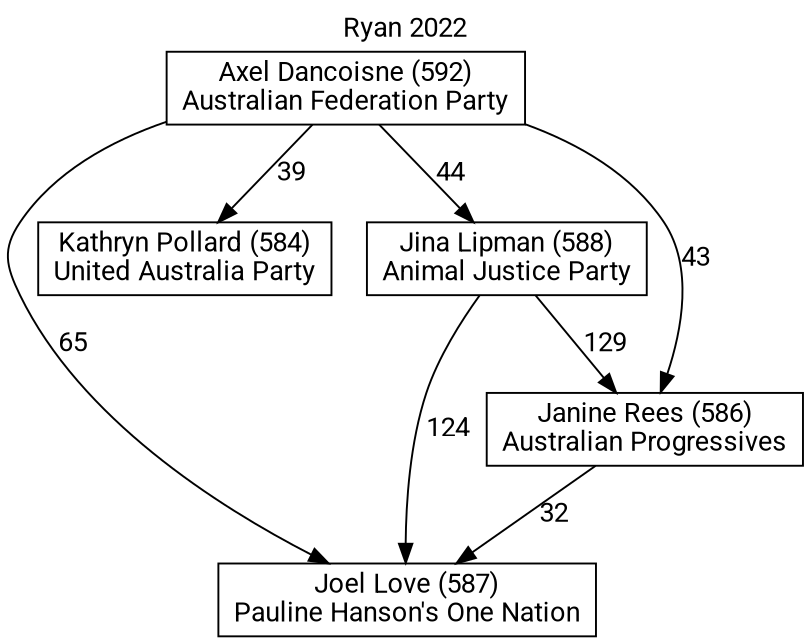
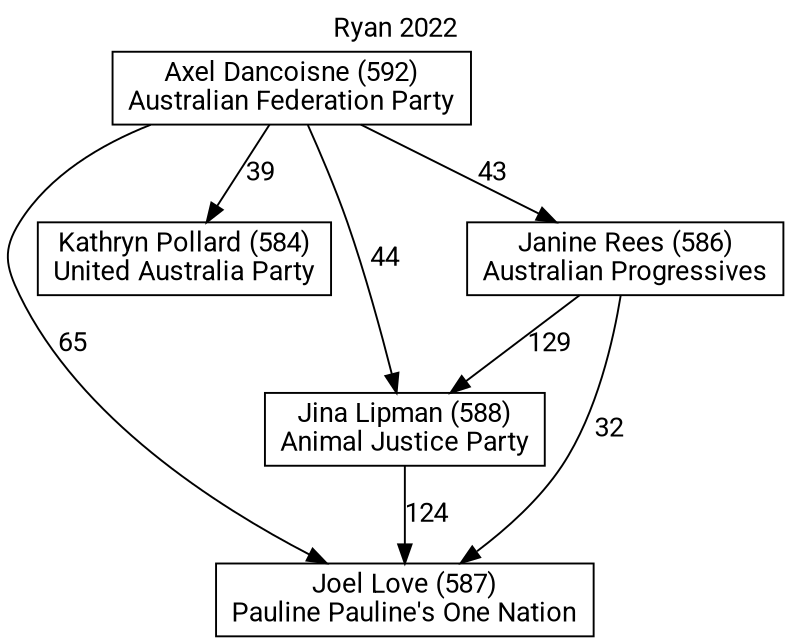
(570, 337) -> (523, 338)
(407, 600) -> (405, 600)
